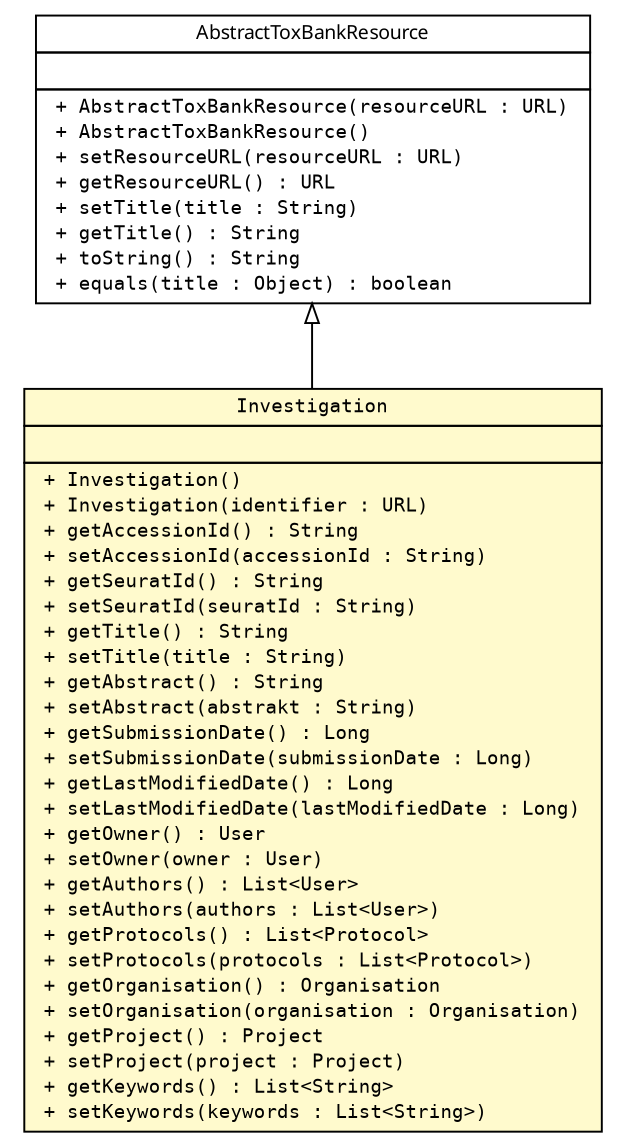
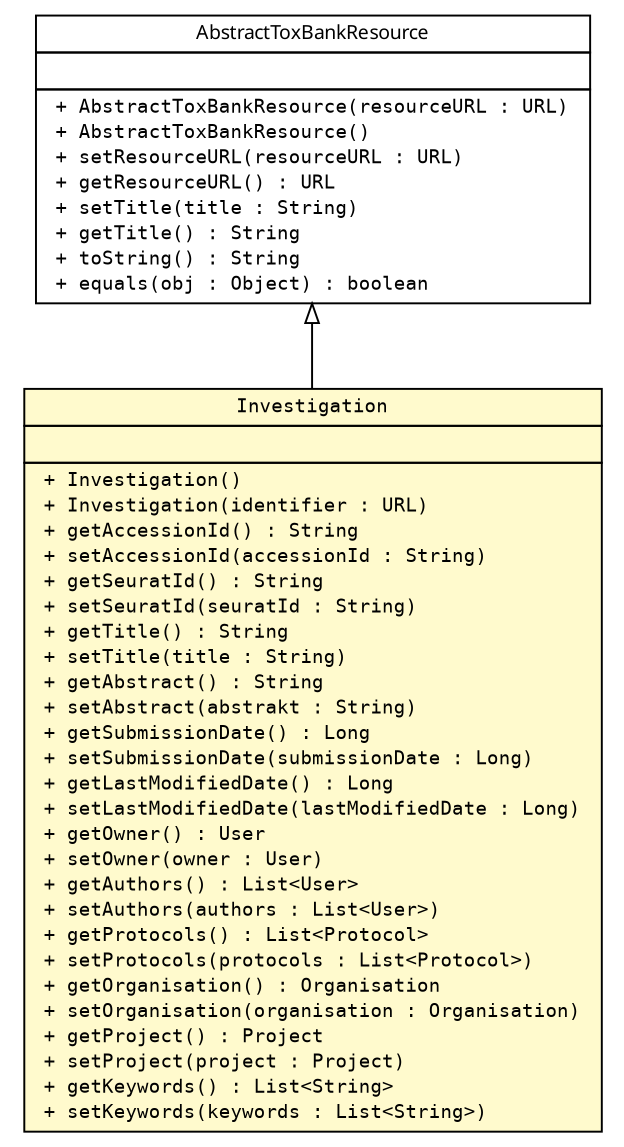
(255, 284) -> (243, 284)
